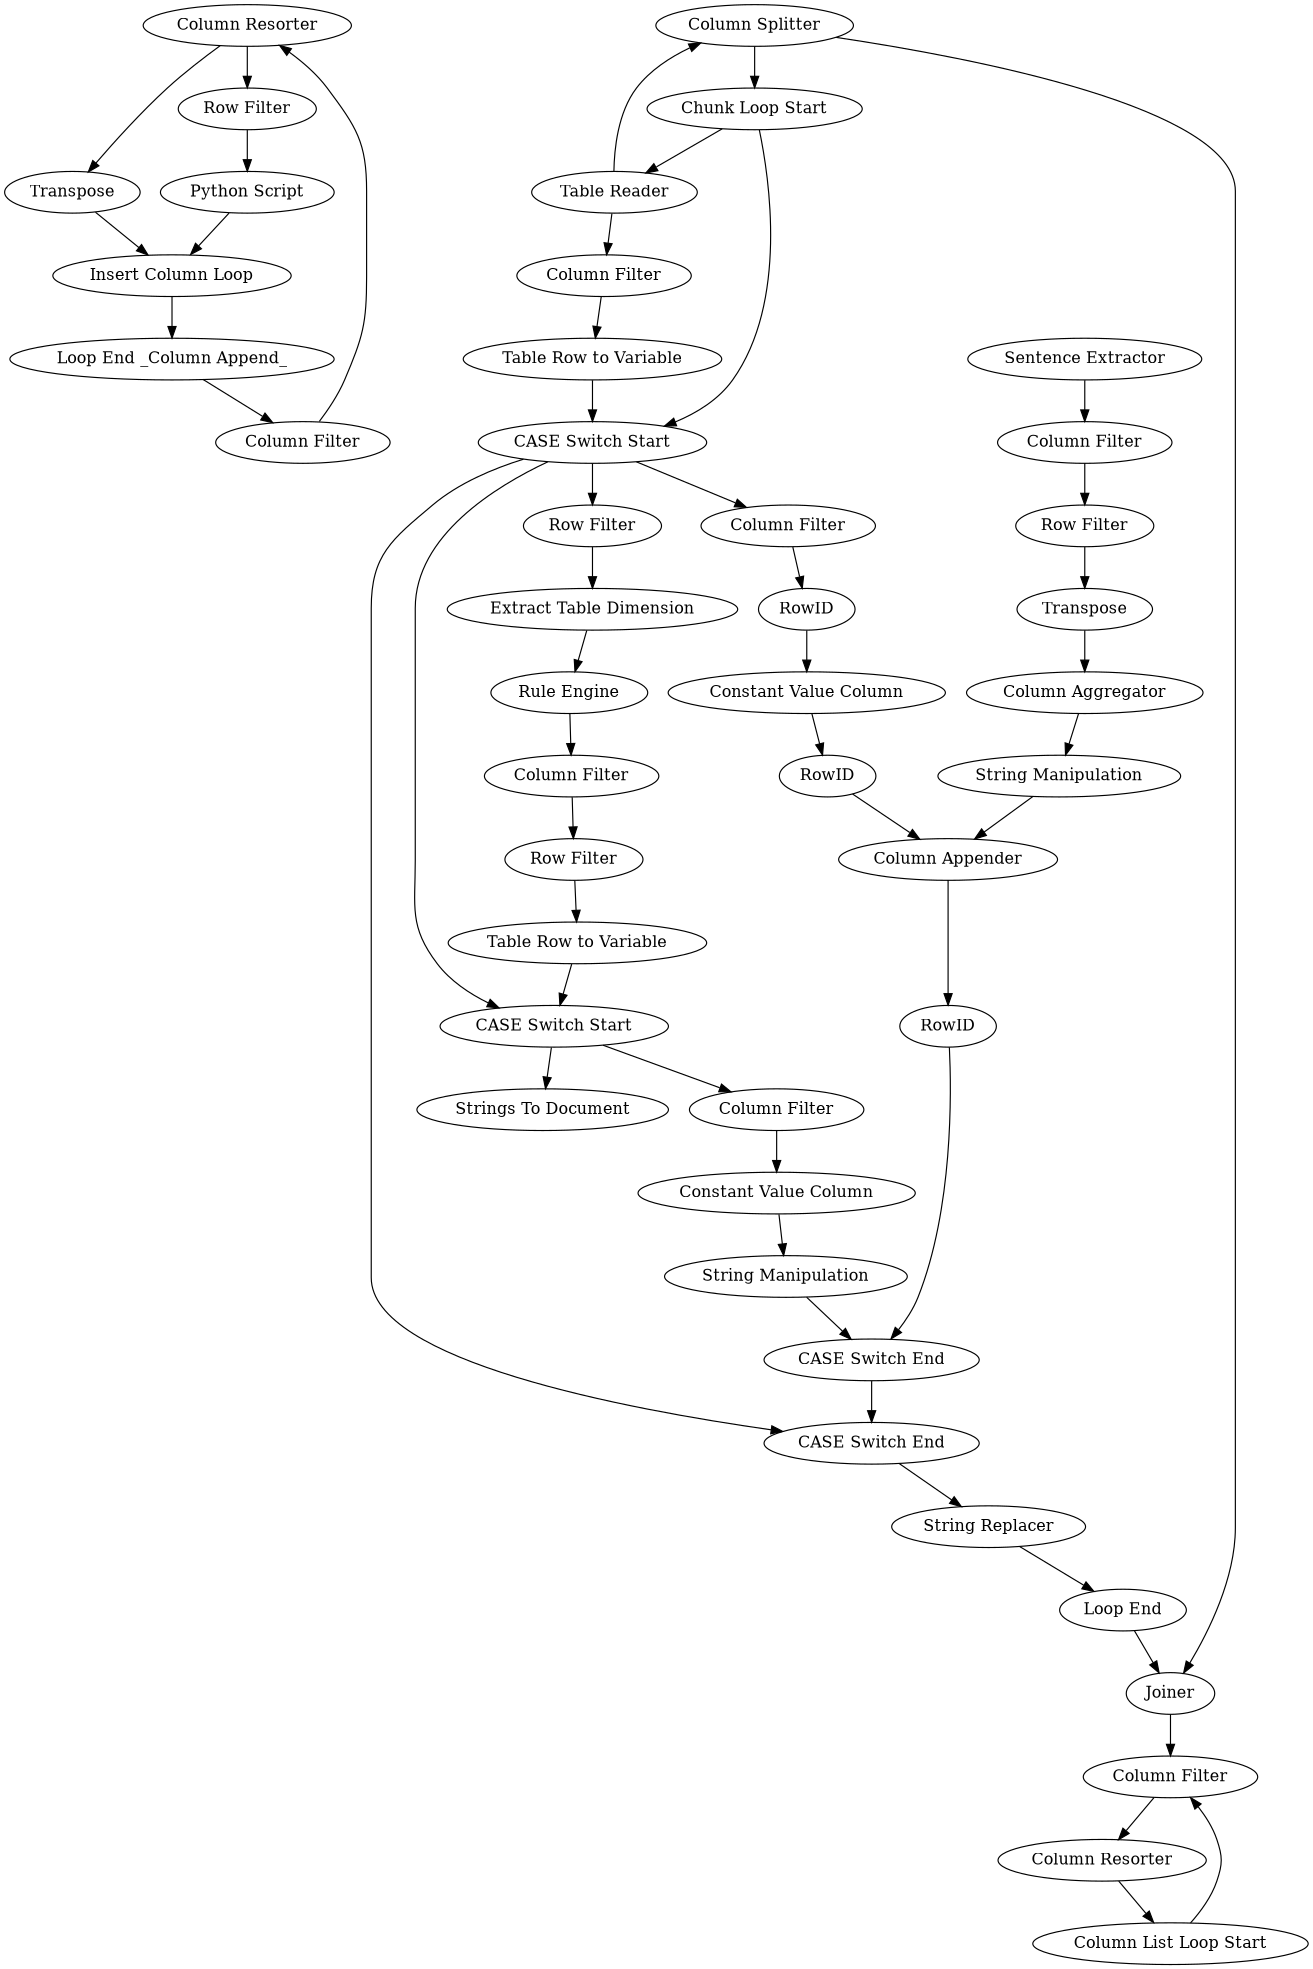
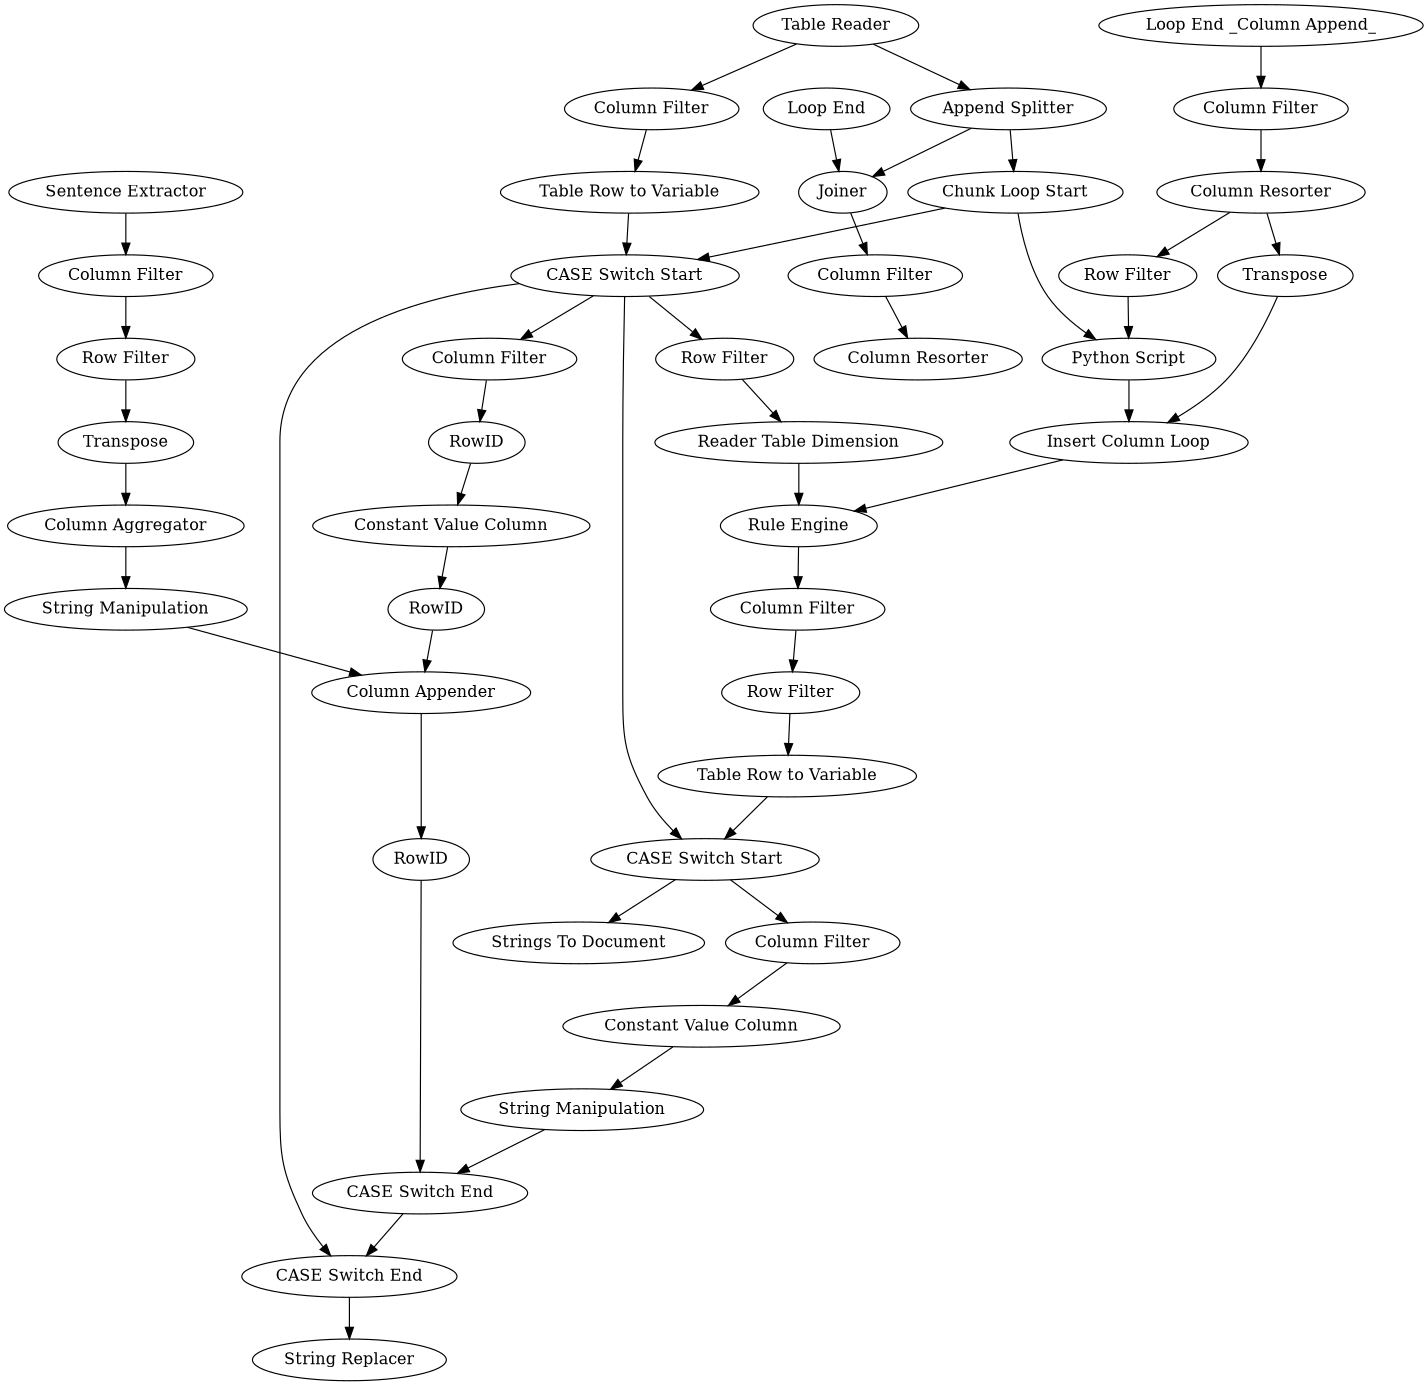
(755, 25) -> (1008, 109)
(689, 148) -> (1039, 281)
(172, 312) -> (964, 484)
(592, 609) -> (799, 442)
(1052, 1566) -> none
(1170, 1944) -> none
